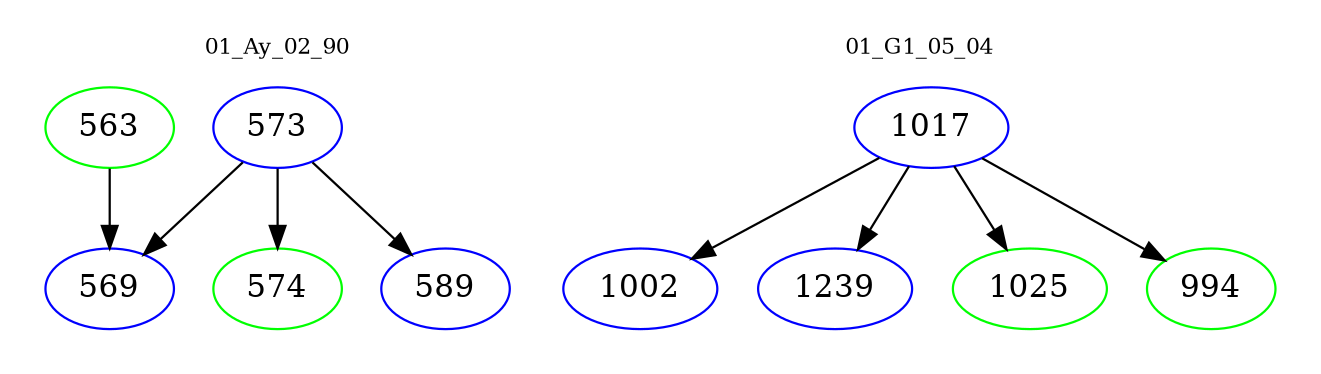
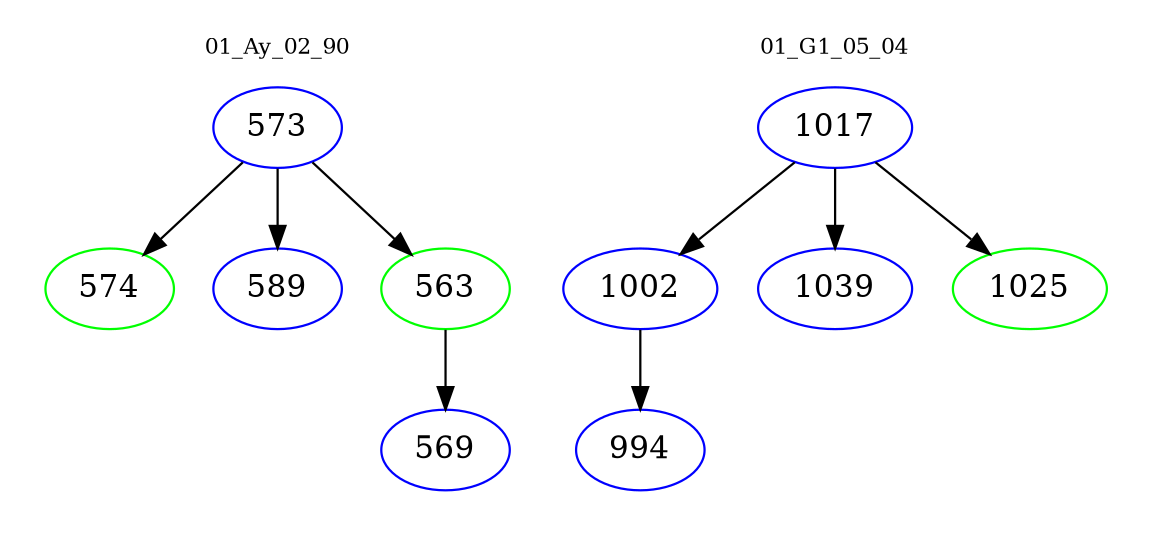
(202, 201) -> (354, 201)
(1063, 204) -> (640, 358)
(835, 289) -> (835, 289)
(1211, 289) -> (640, 450)
